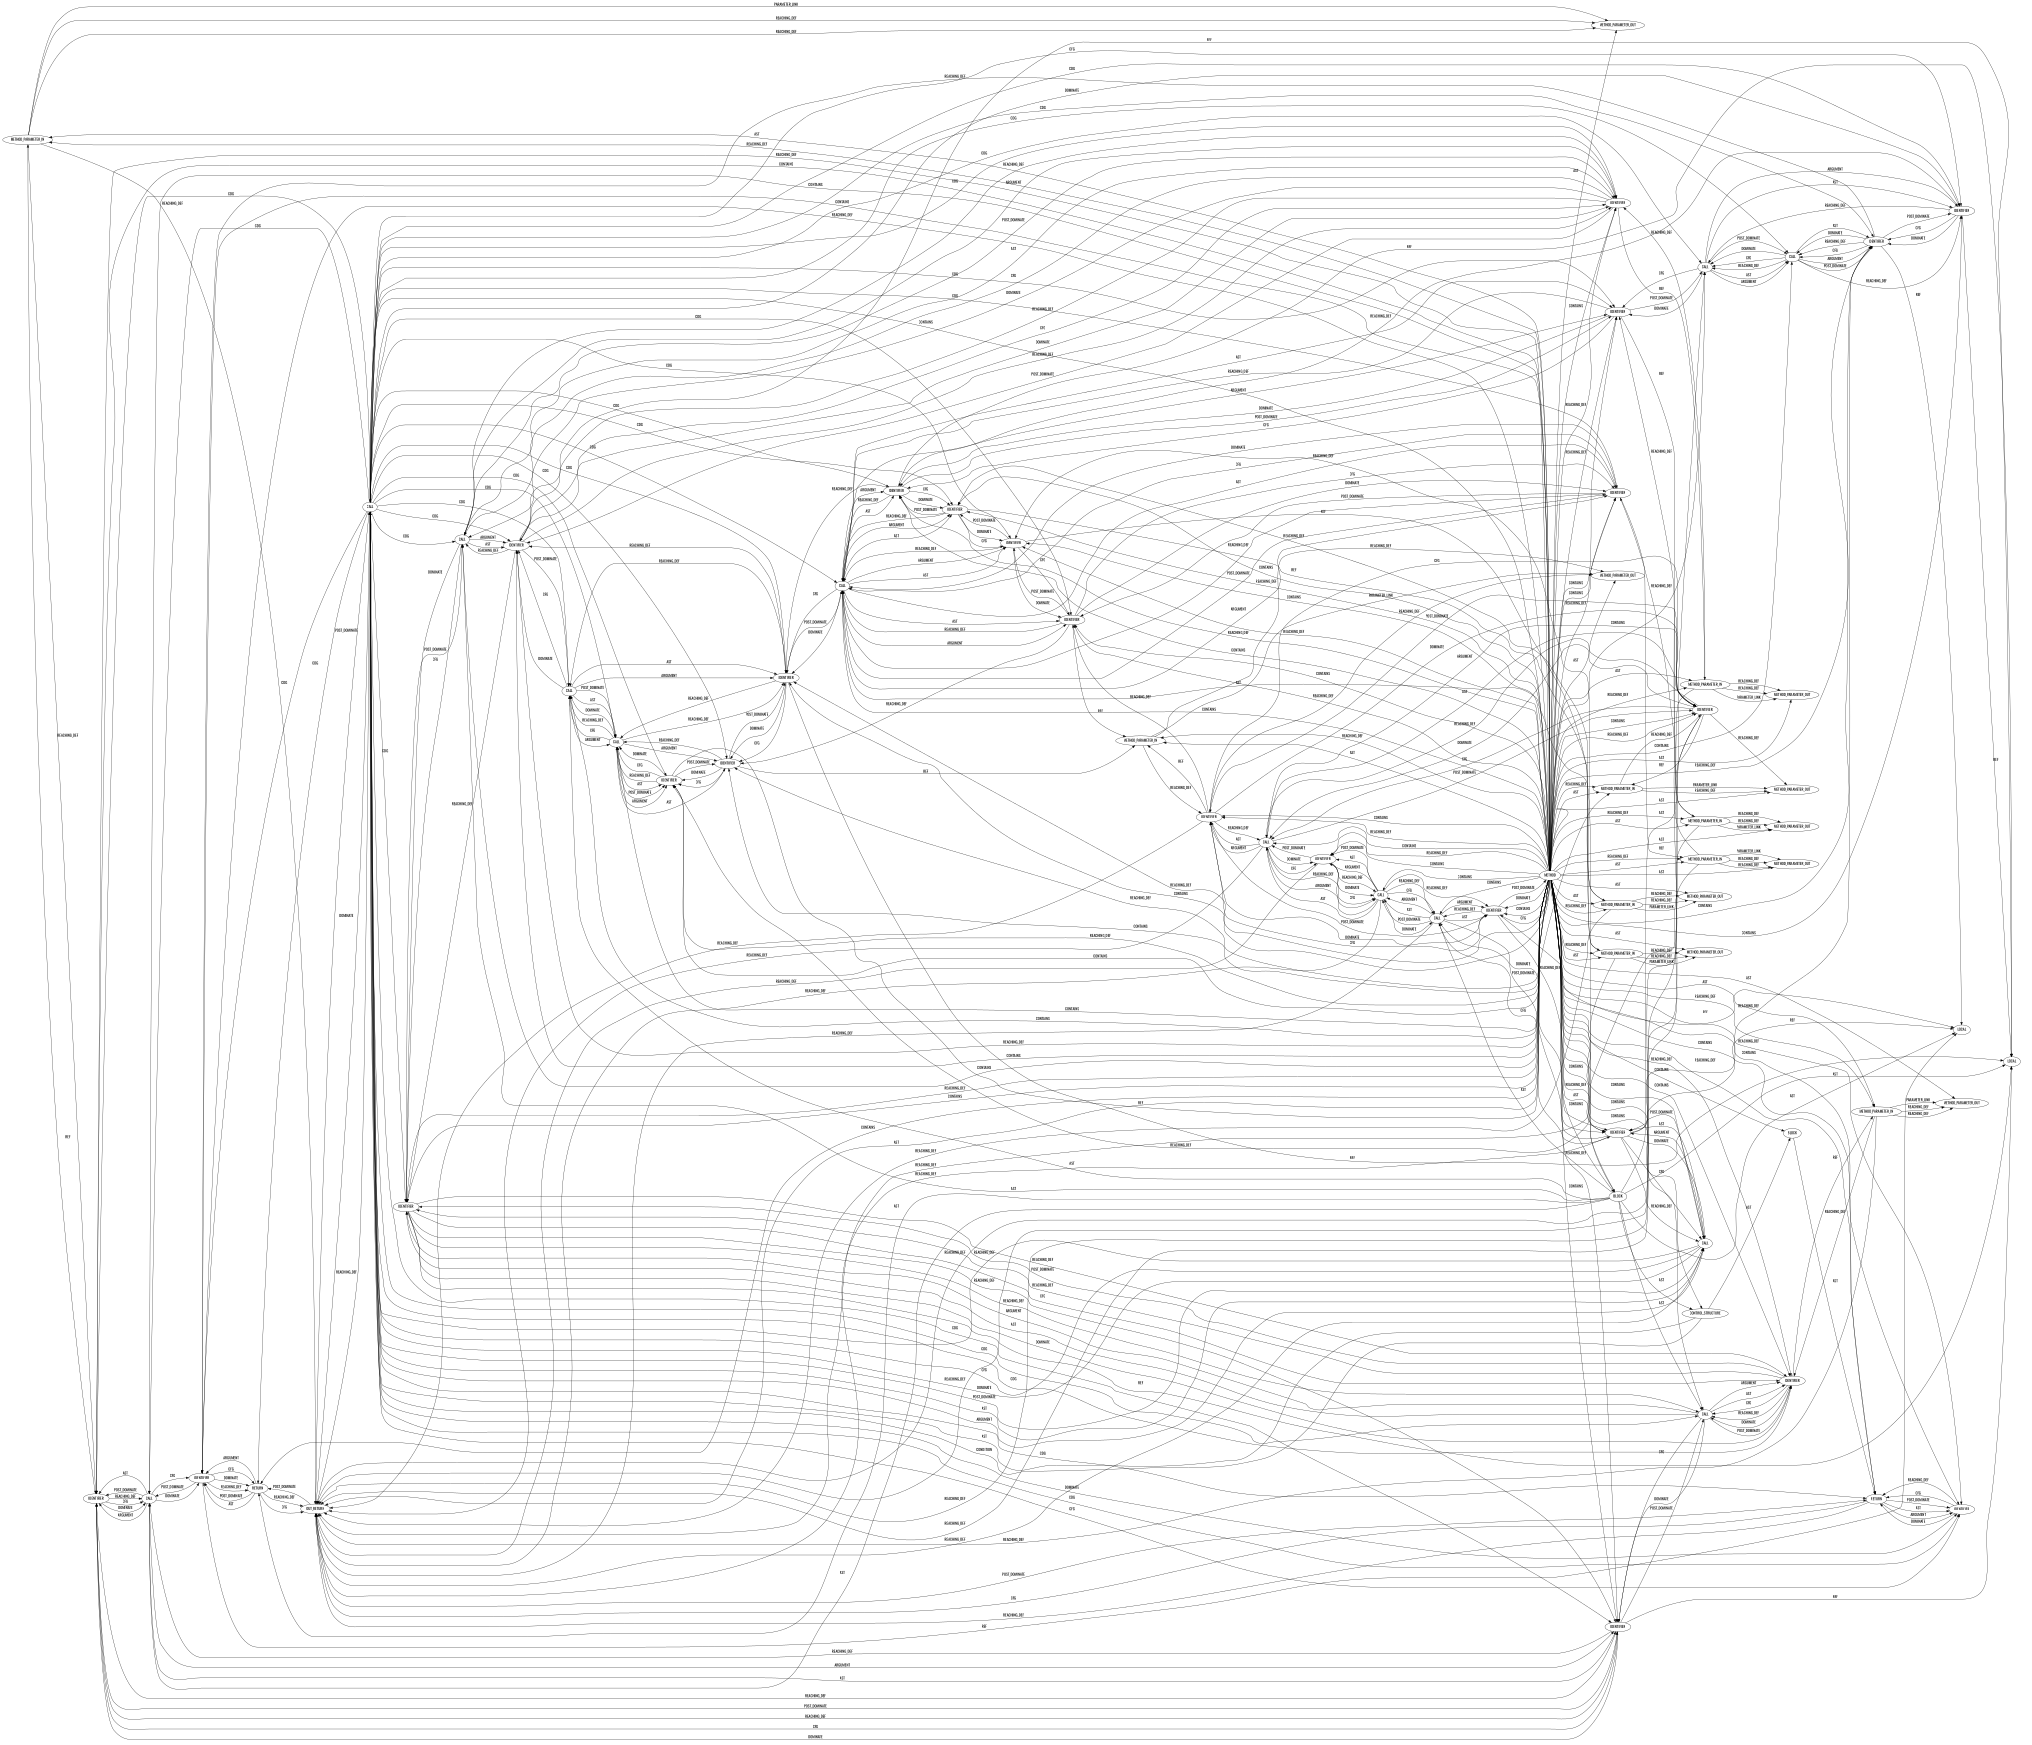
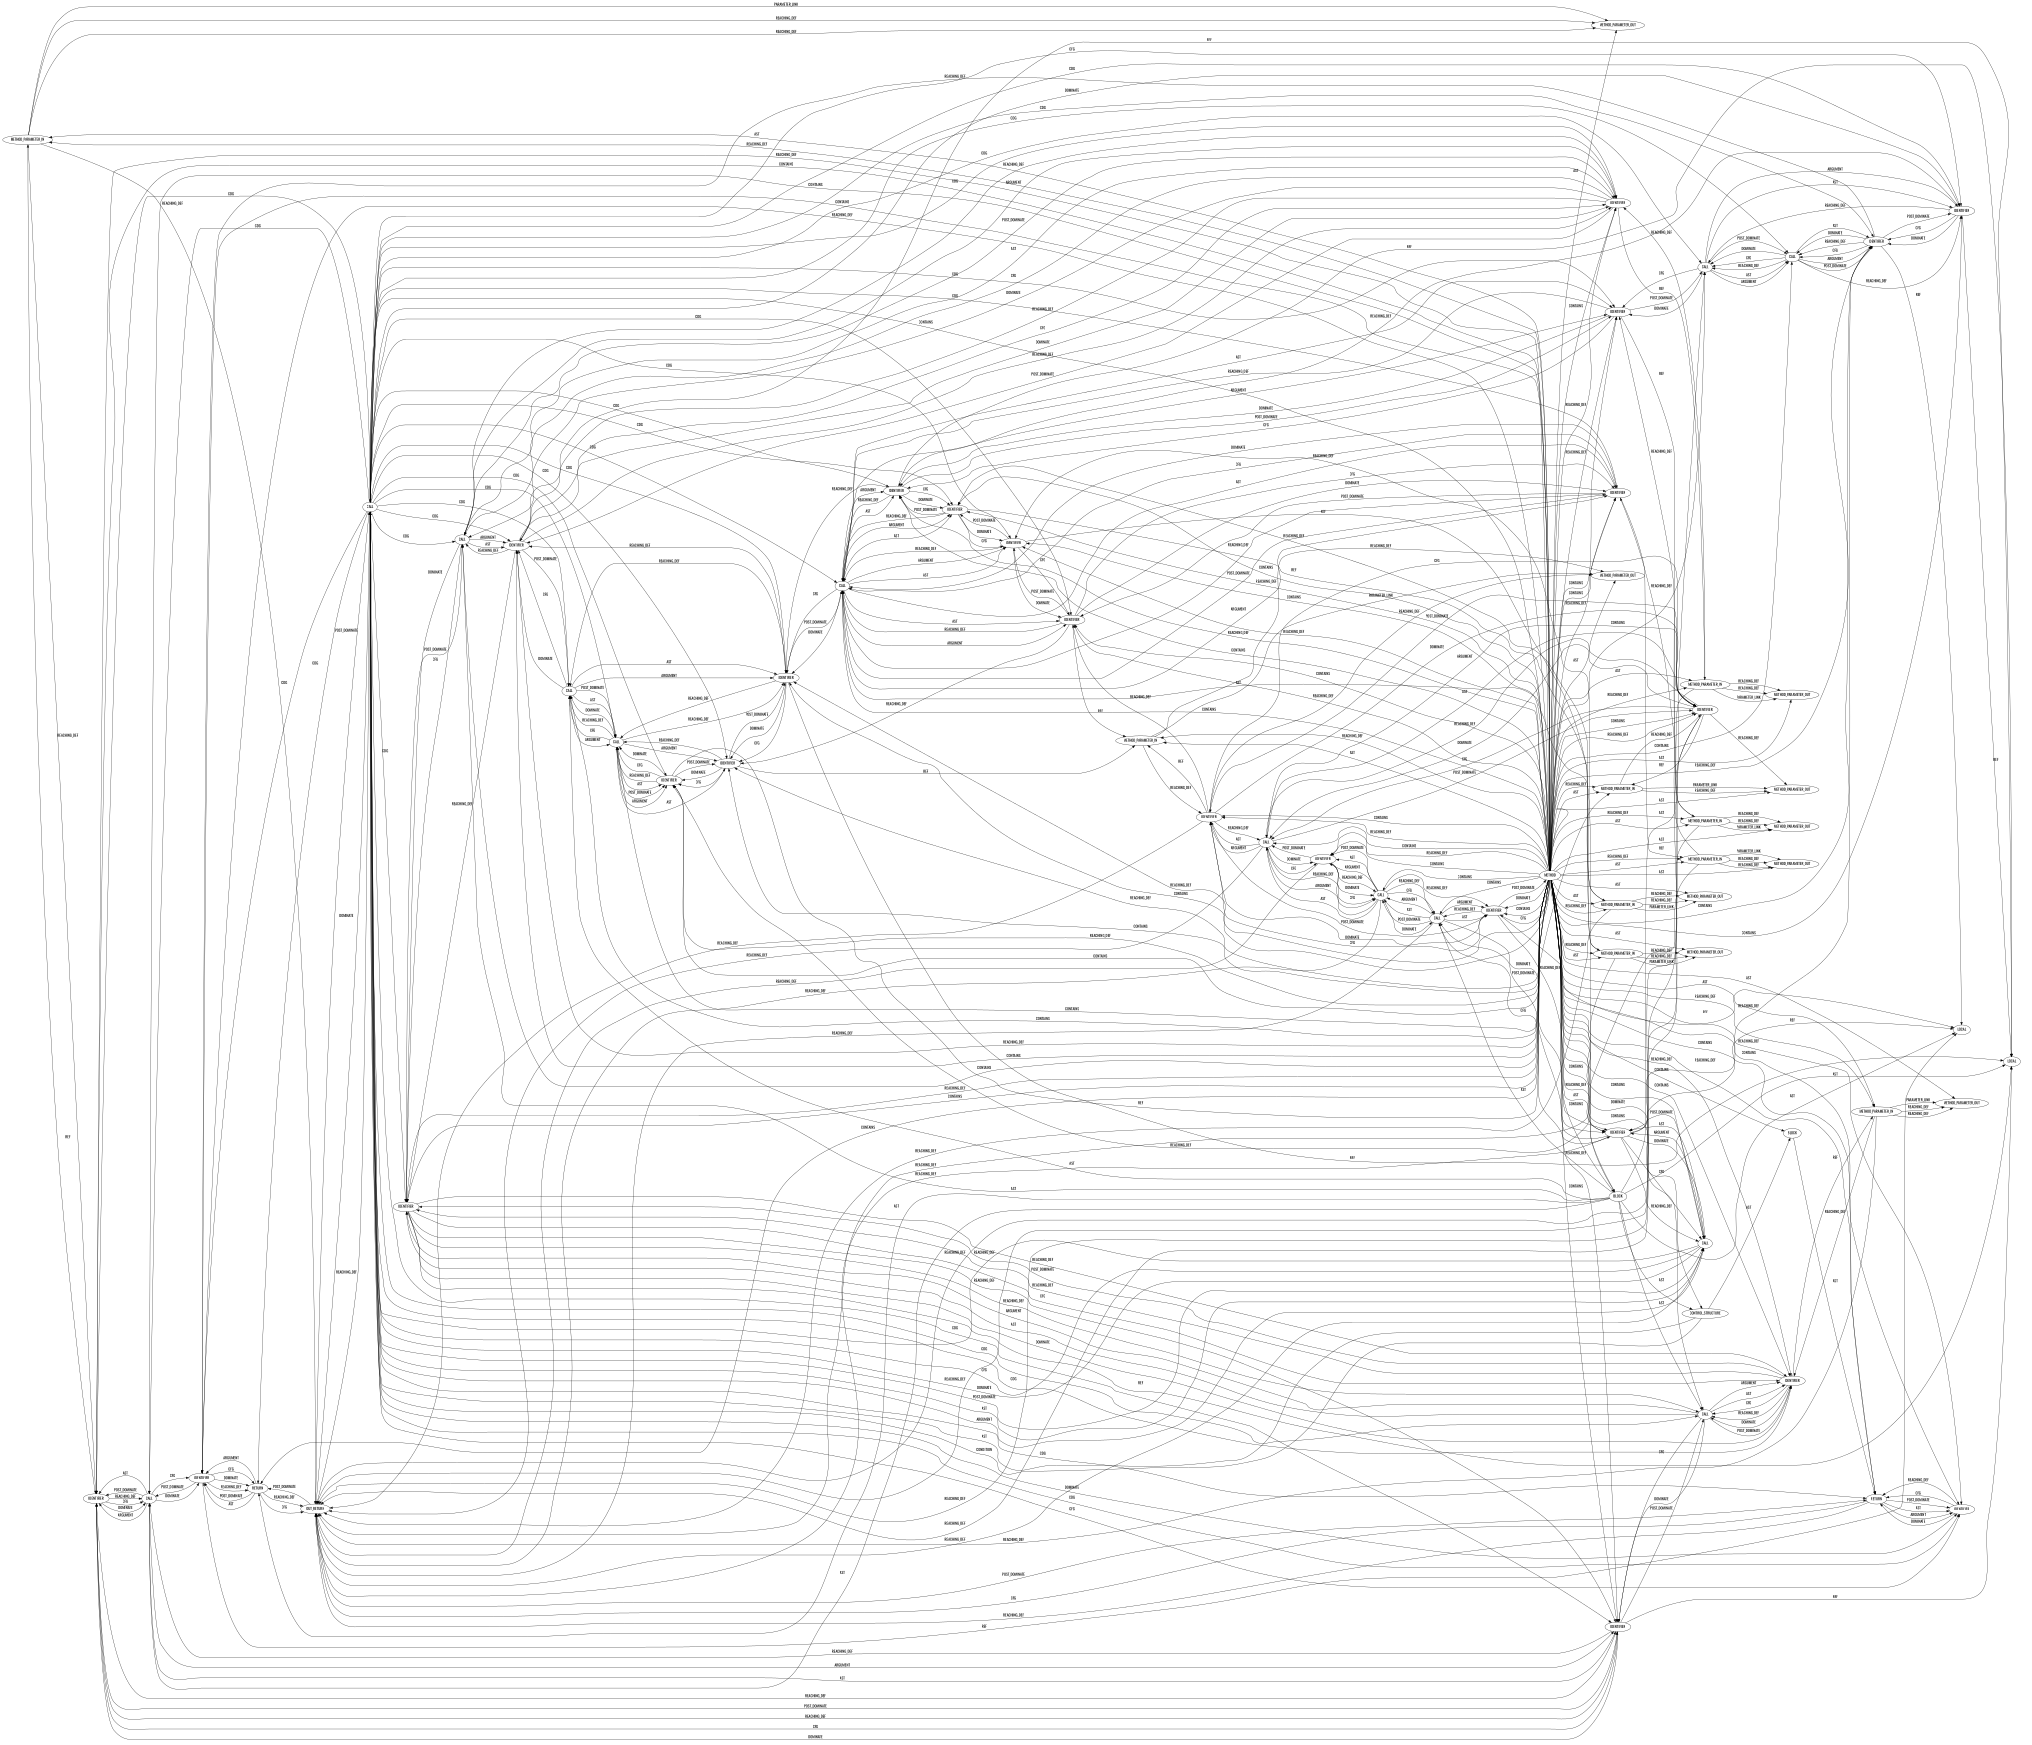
(1618, 1102) -> (1618, 1102)
(913, 1145) -> none
